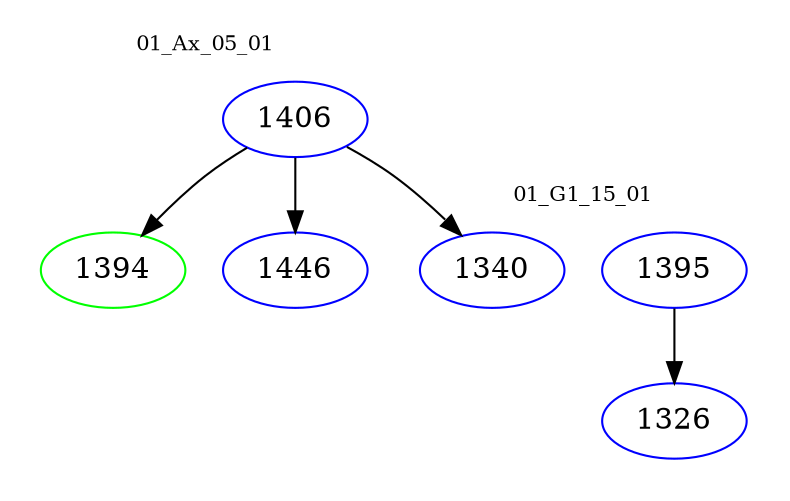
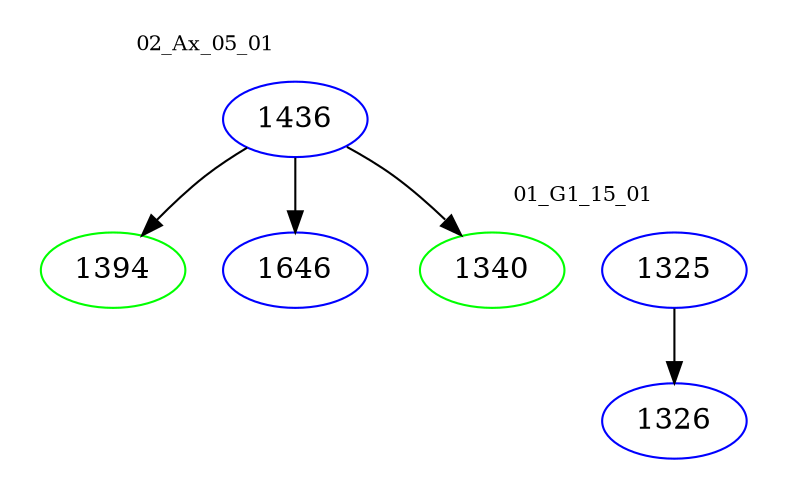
(205, 45) -> (205, 45)
(295, 119) -> (295, 119)
(295, 270) -> (295, 270)
(492, 270) -> (492, 270)
(674, 270) -> (674, 270)
